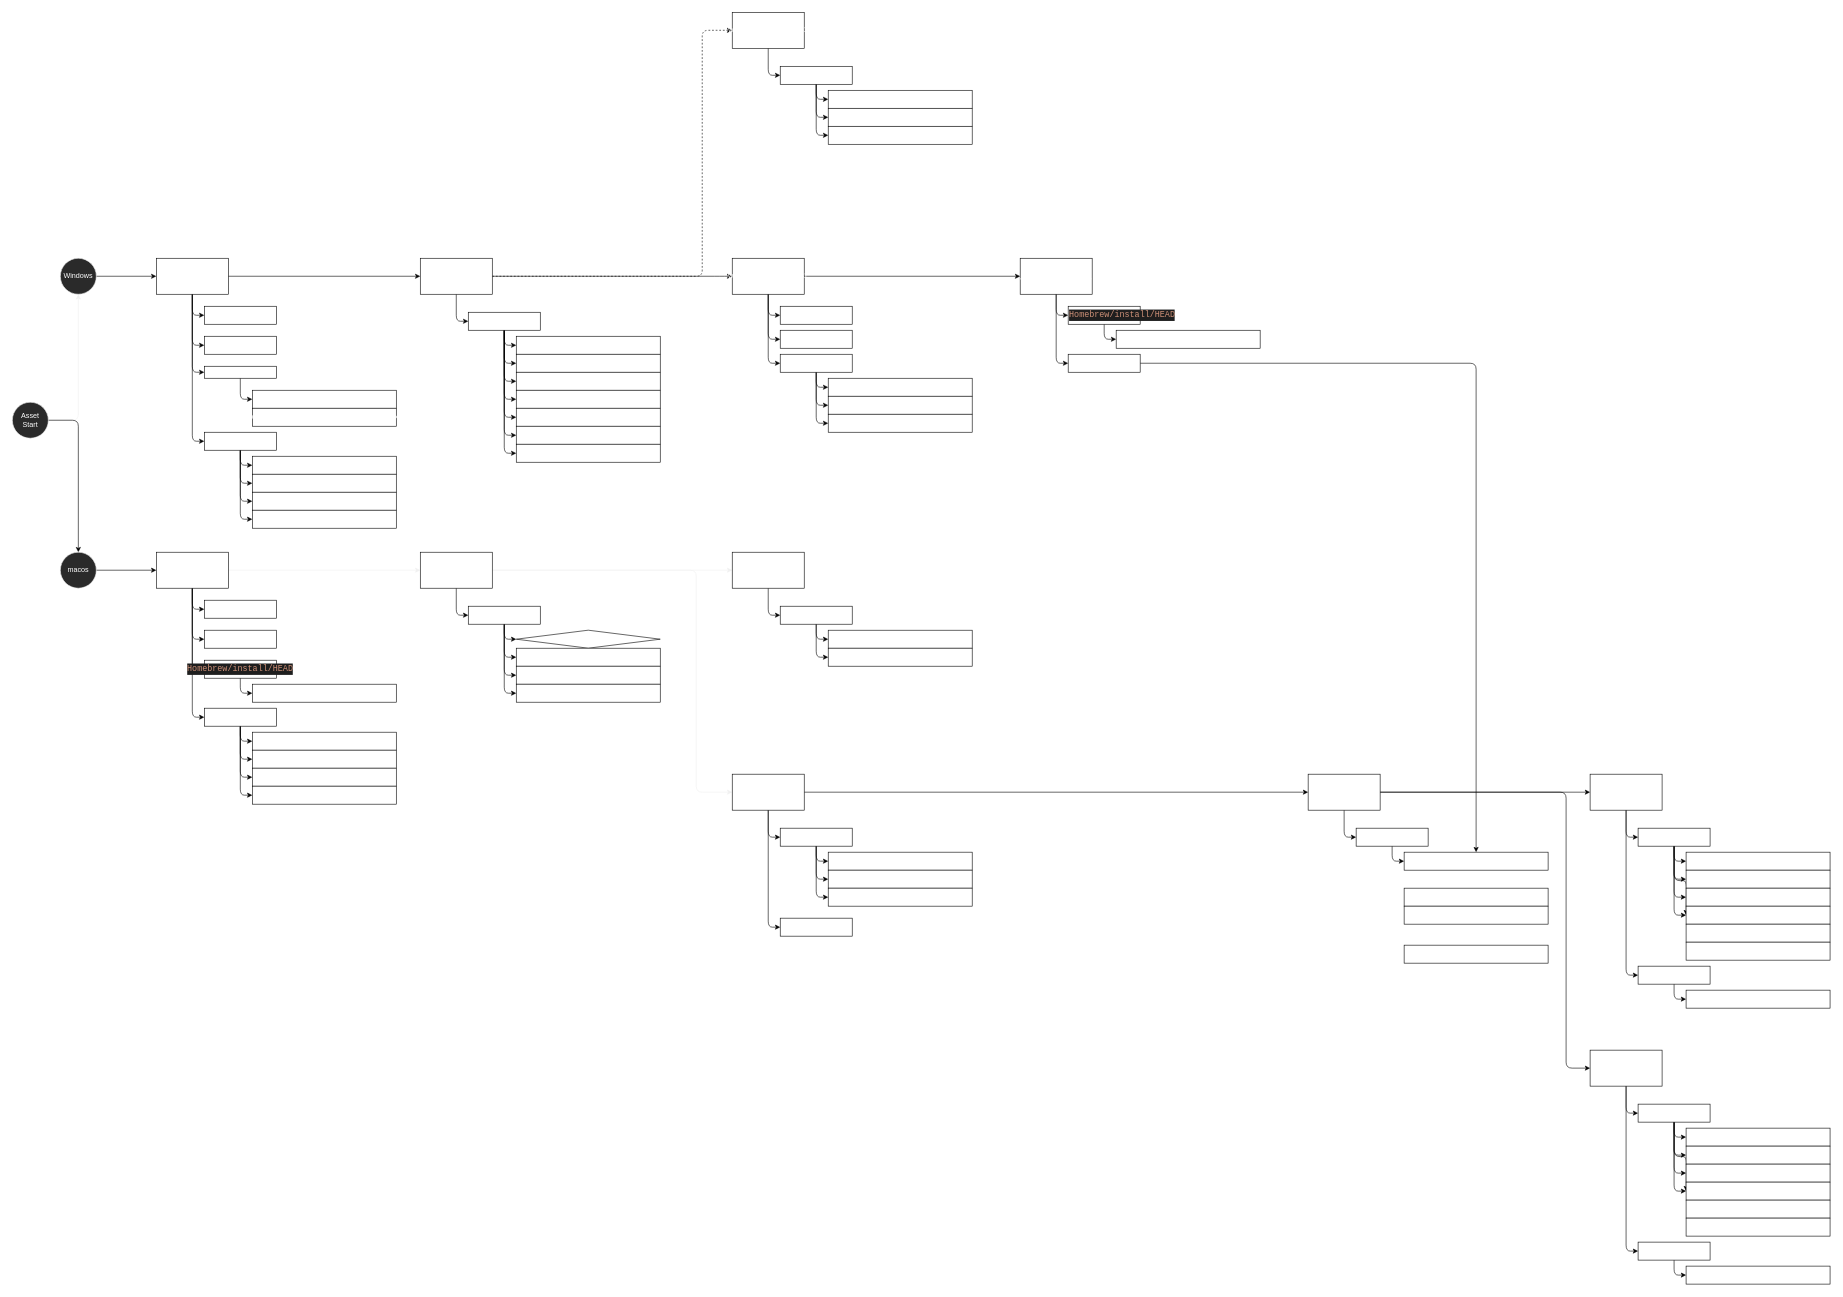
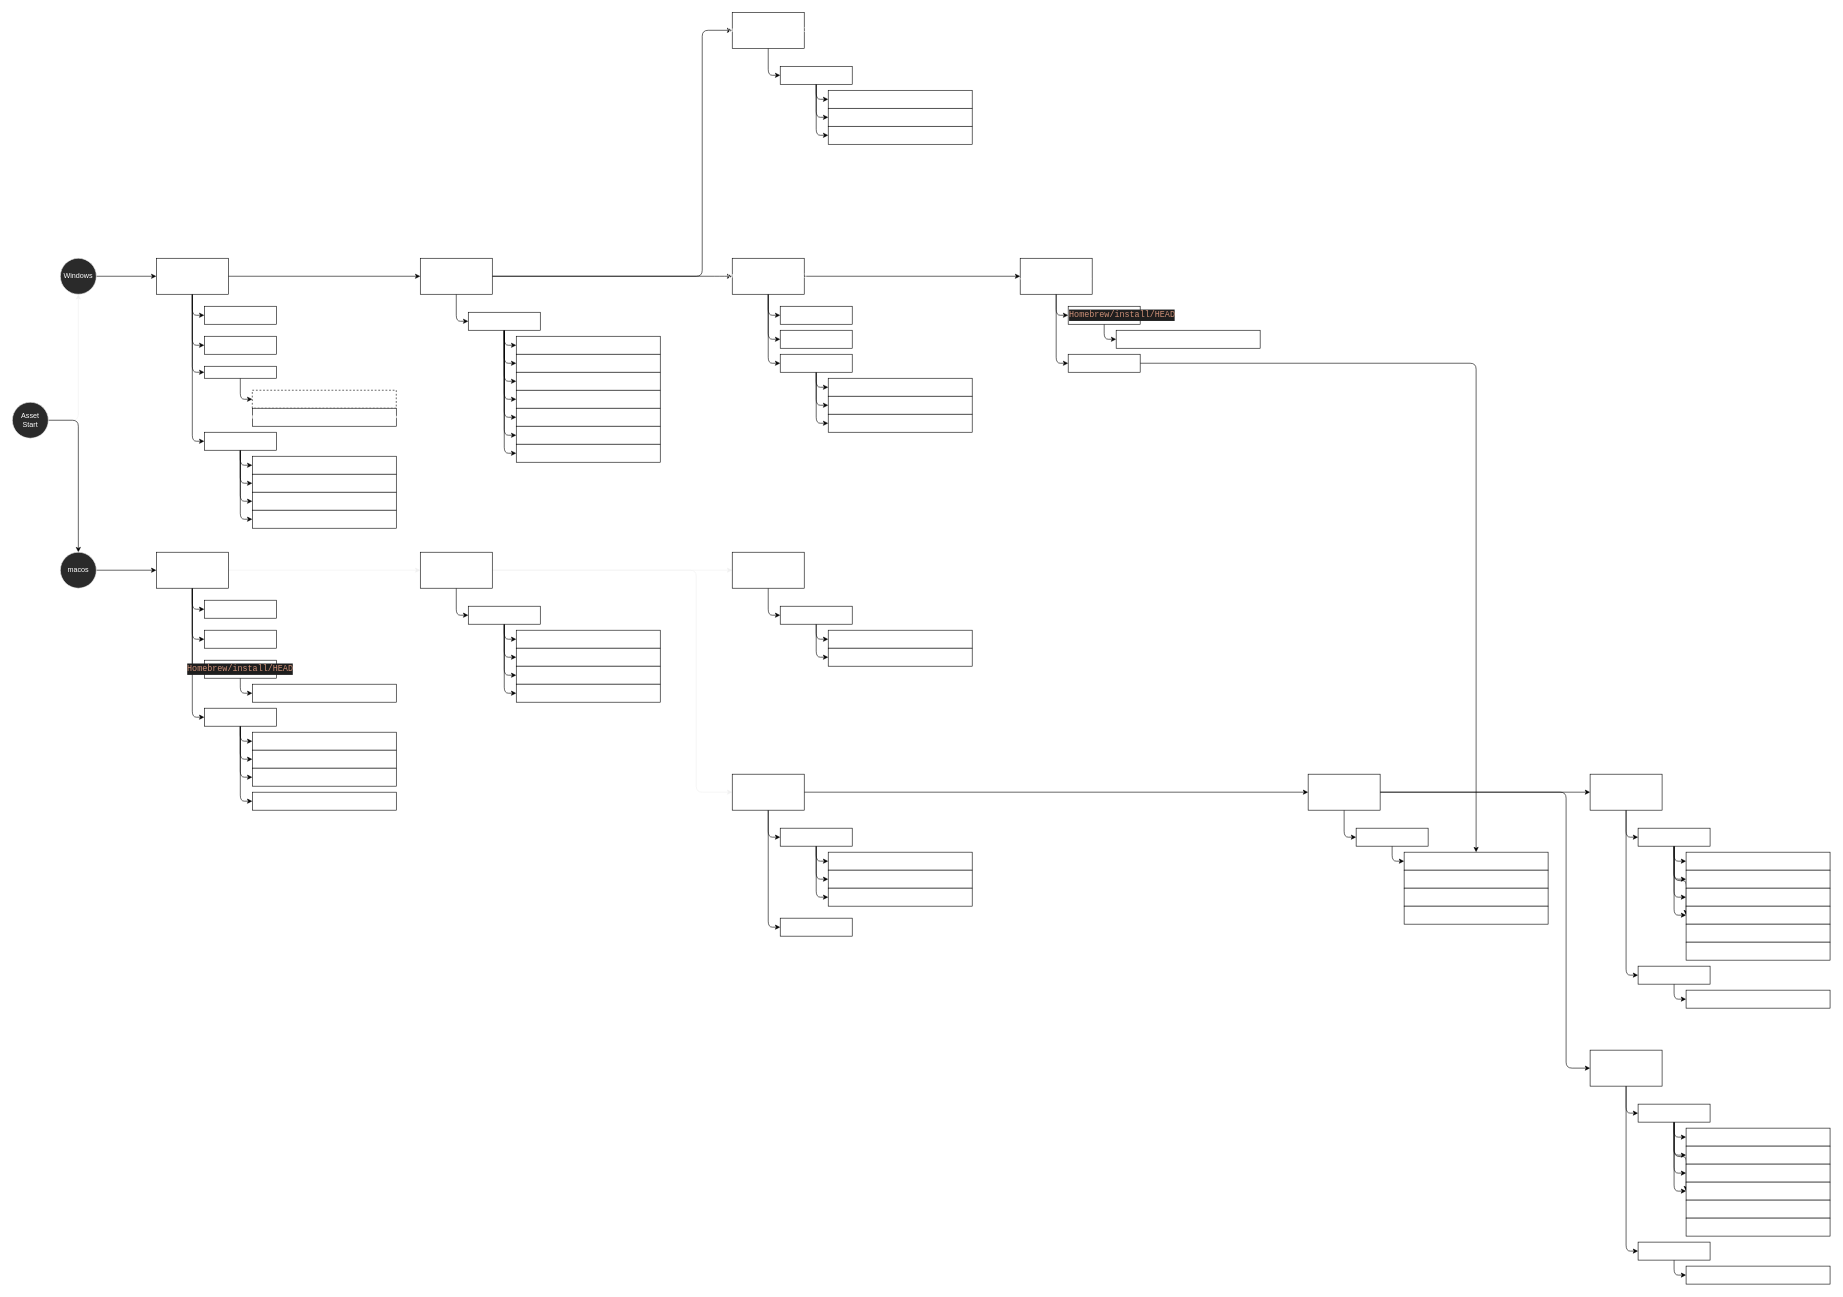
(702, 141) -> (702, 141)
(324, 399) -> (324, 399)
(588, 639) -> (588, 639)
(324, 795) -> (324, 801)
(1476, 954) -> (1476, 879)
